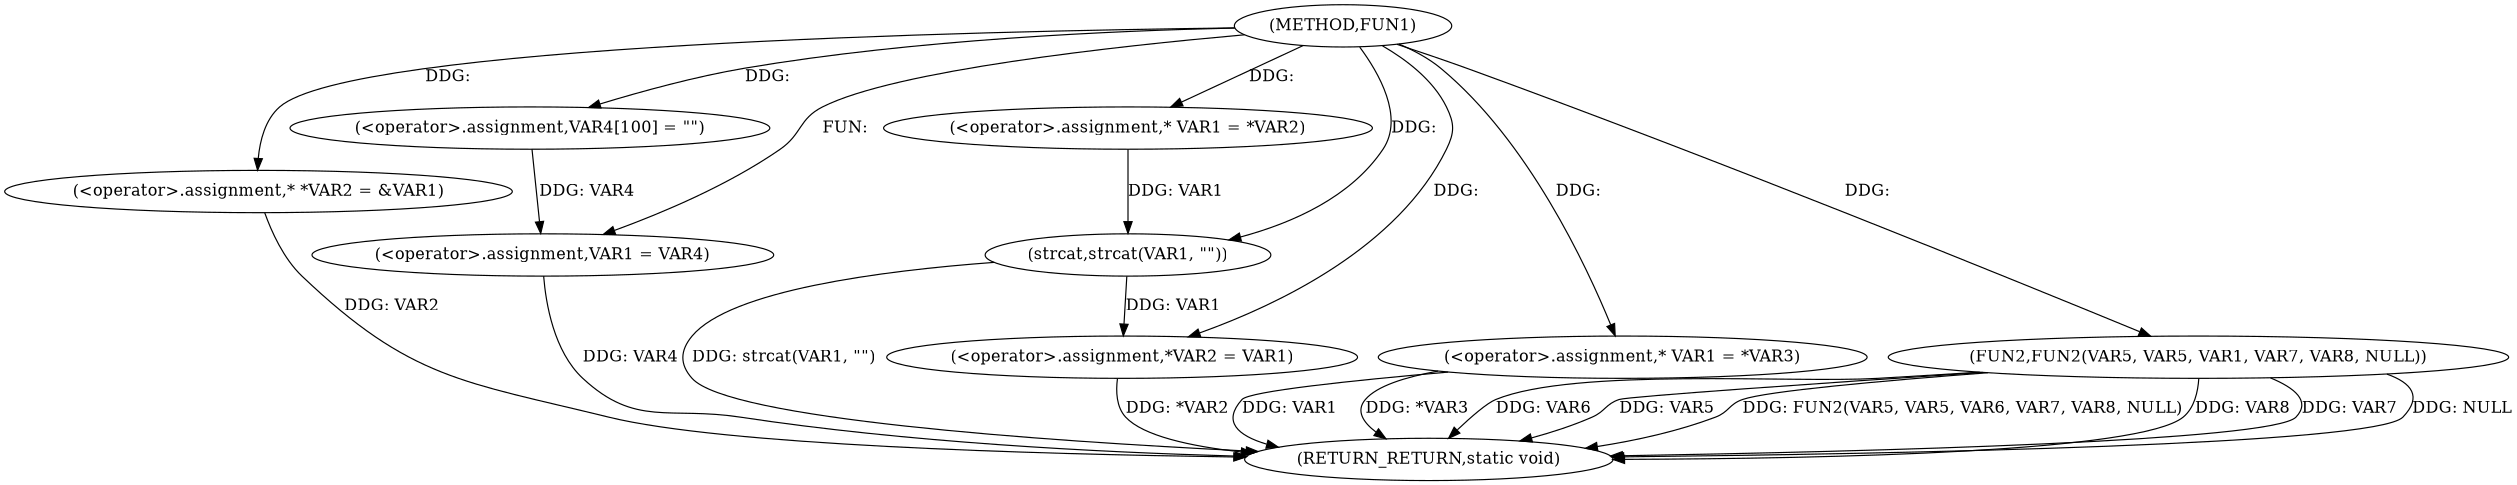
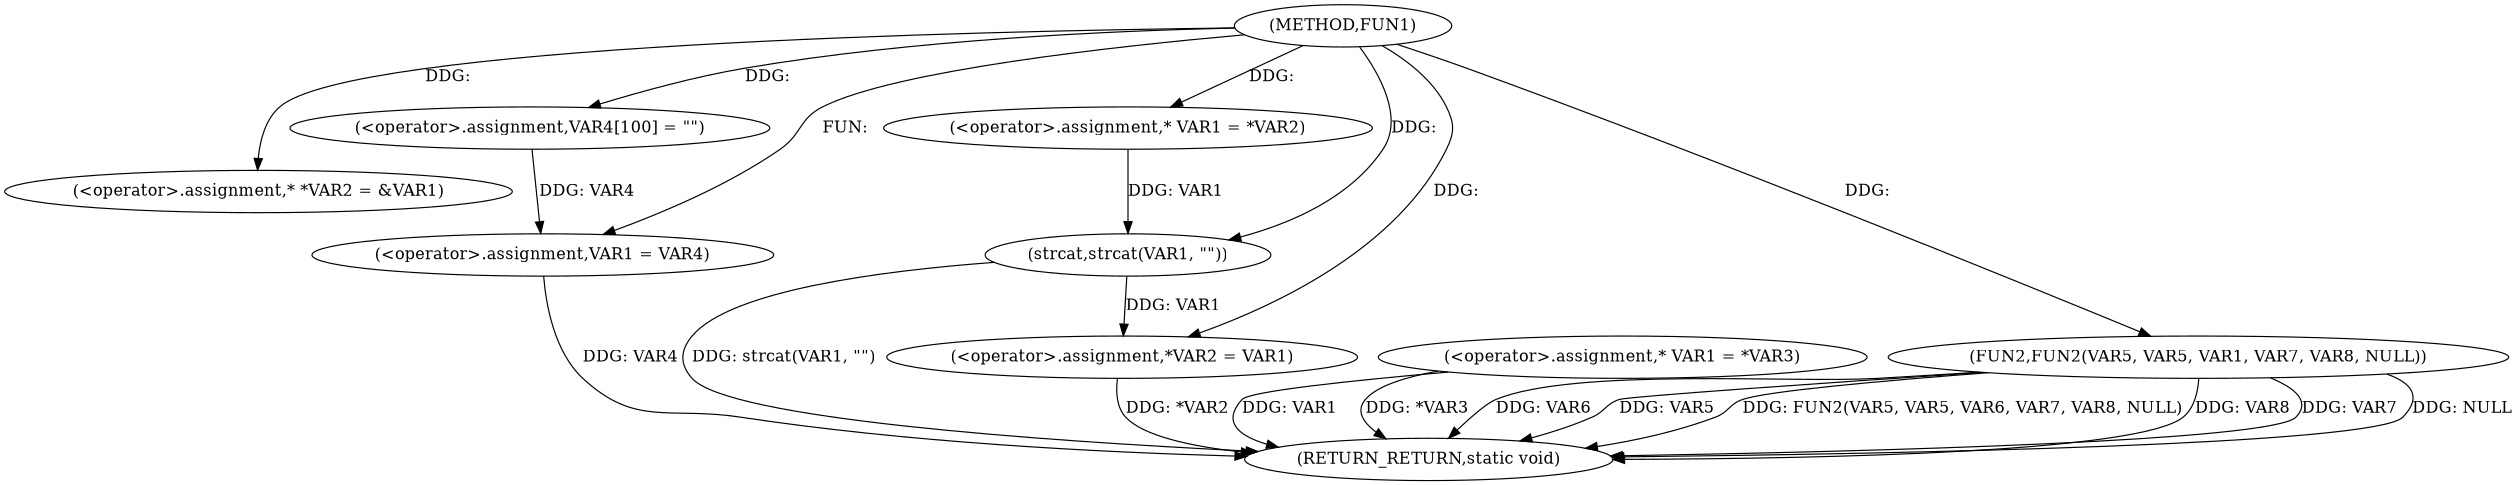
(1527, 166) -> none
(712, 433) -> none
